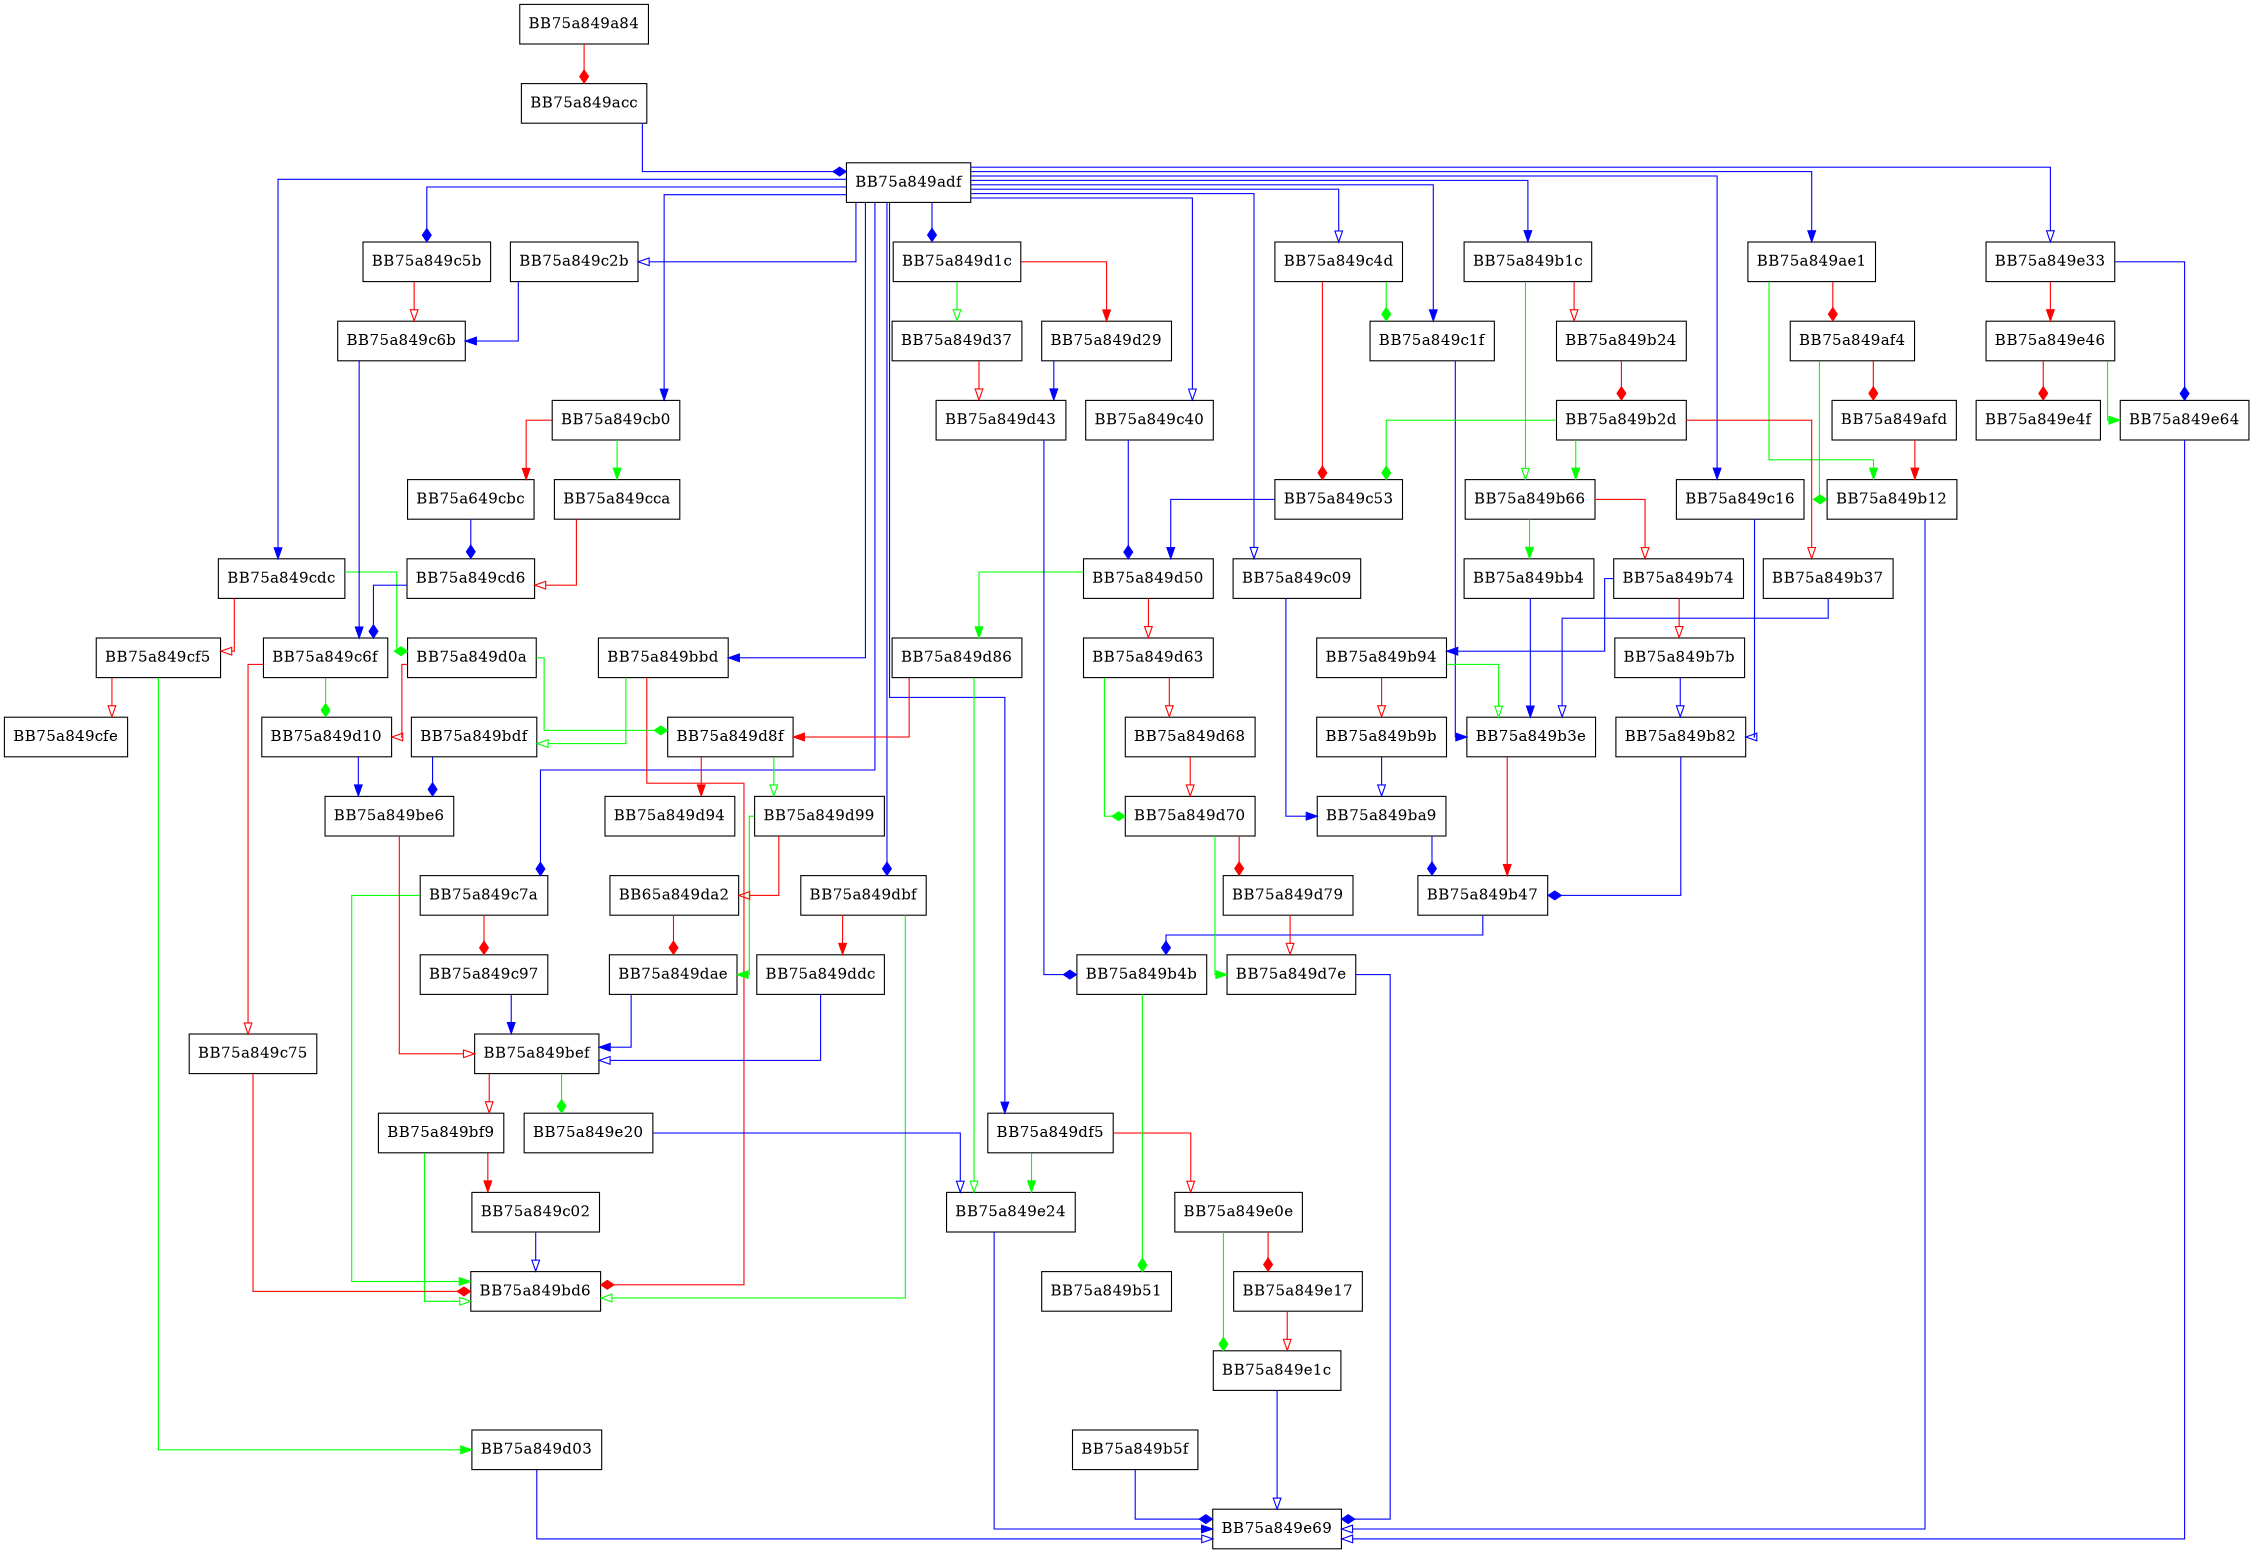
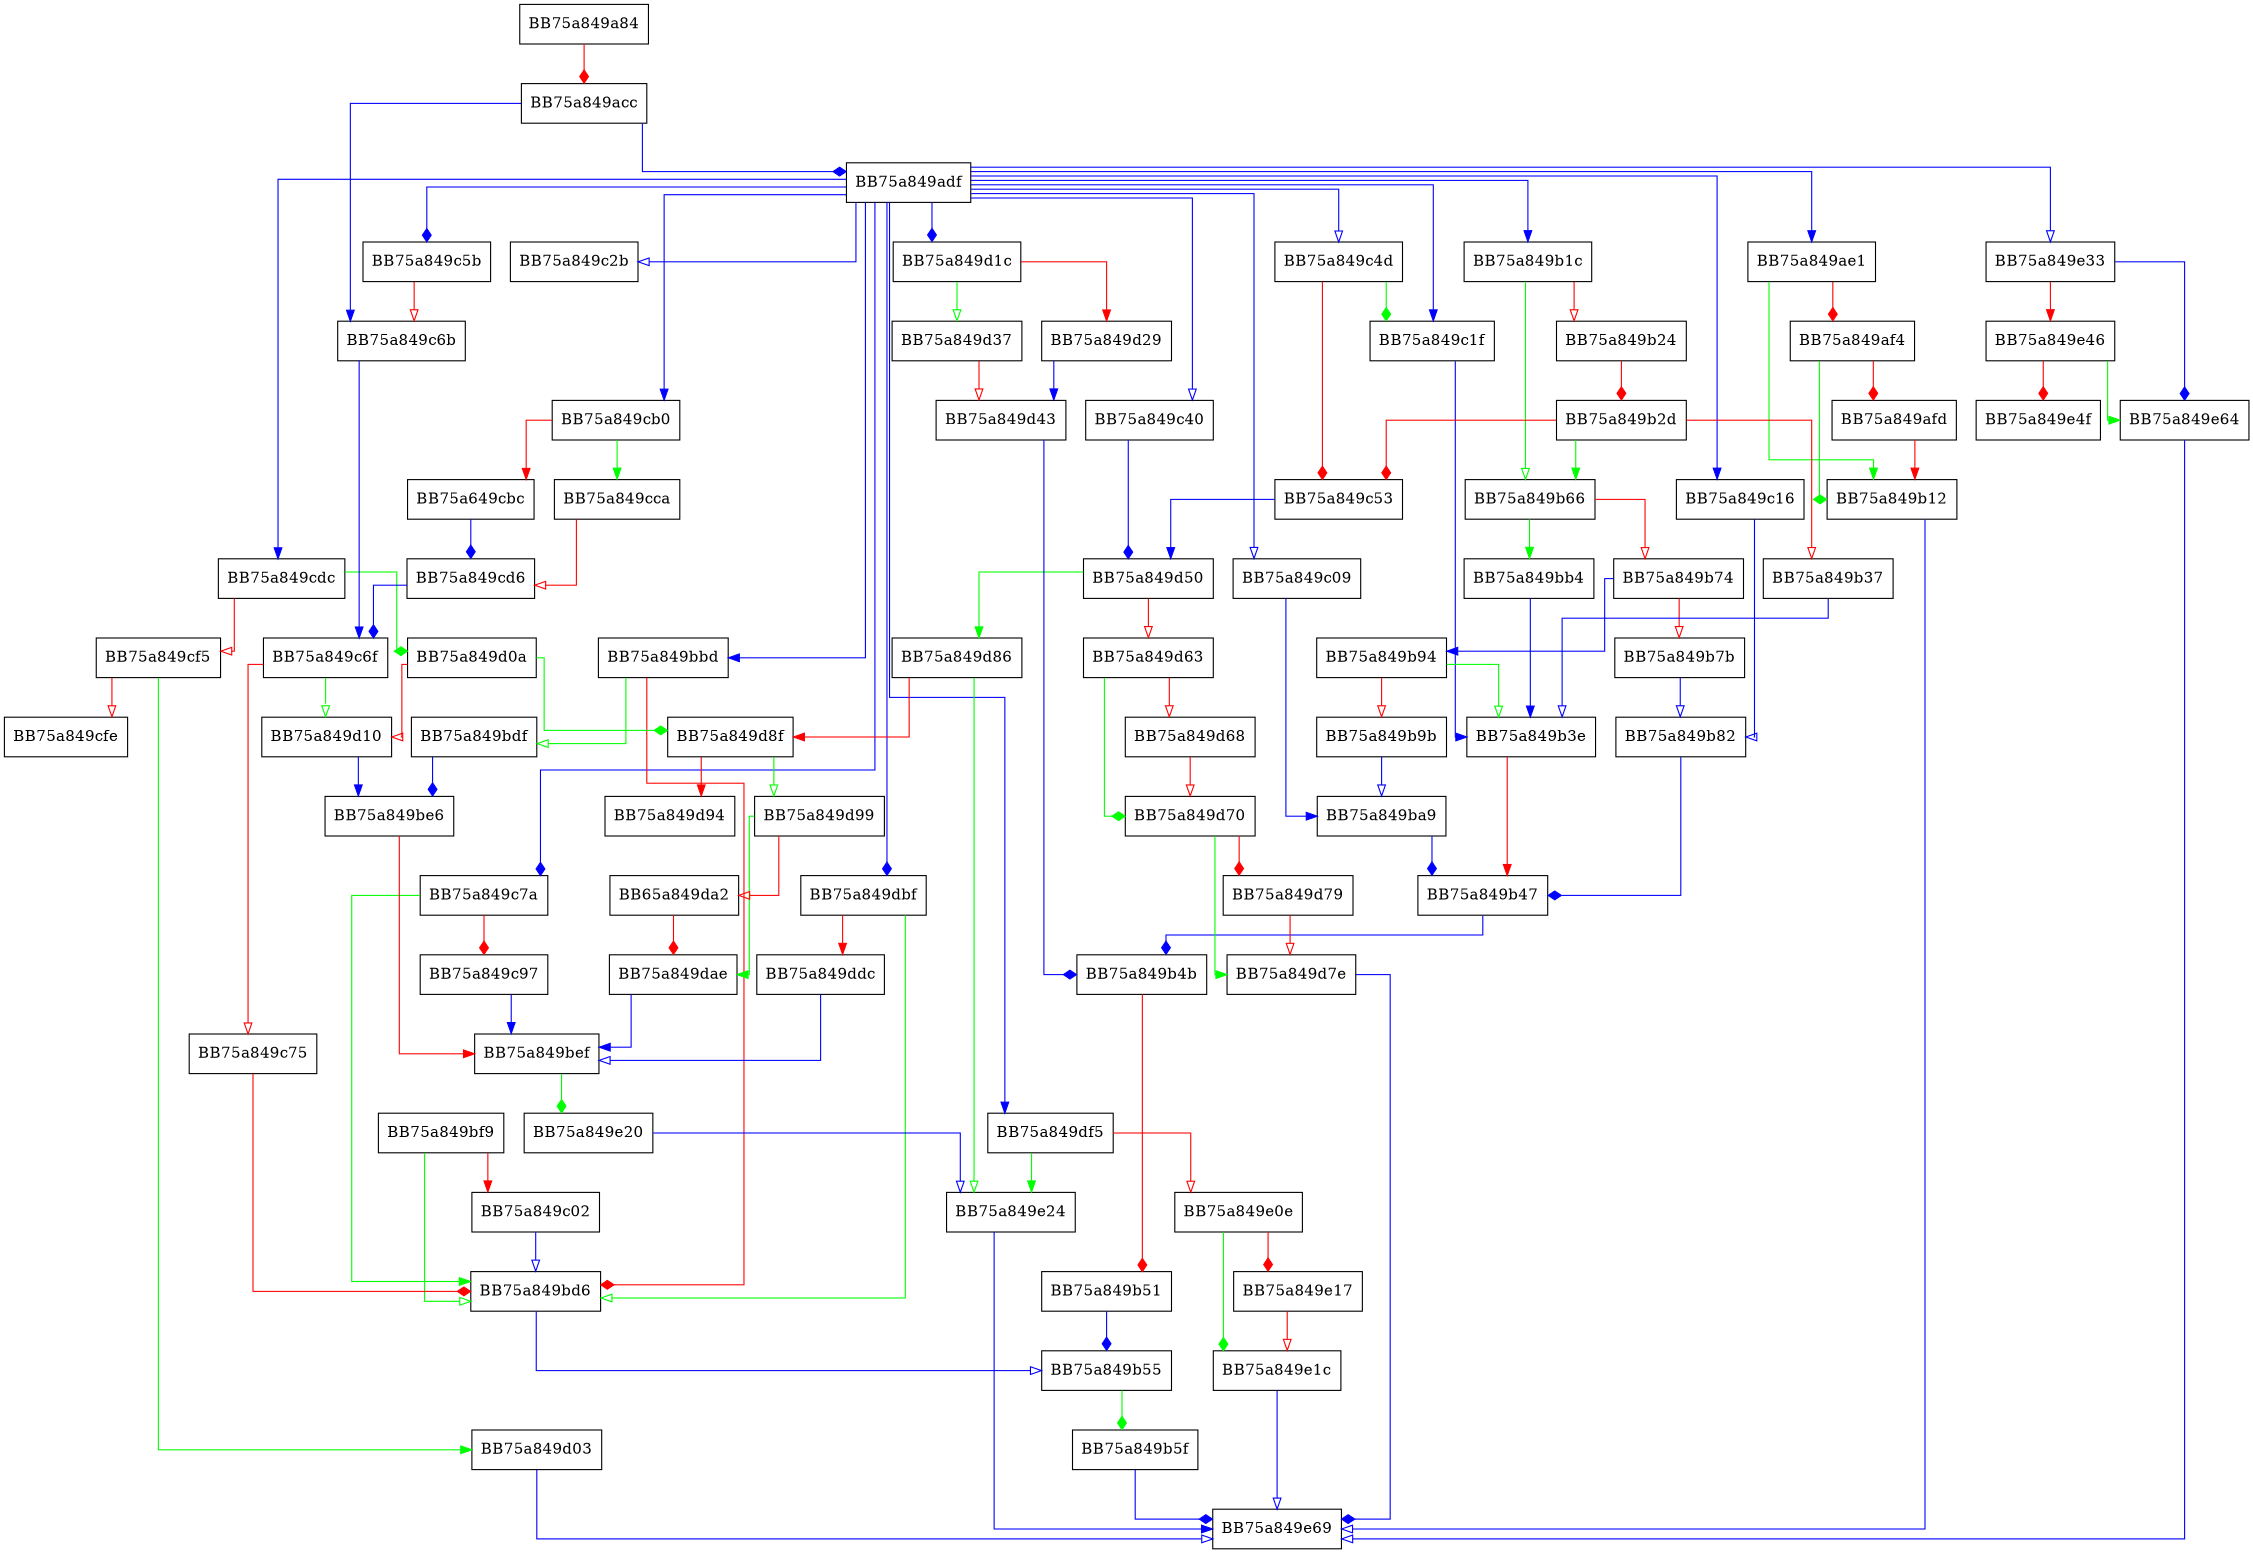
(518, 332) -> (350, 121)
(1448, 420) -> (1448, 420)
(326, 691) -> (326, 691)
(399, 977) -> (399, 977)
(489, 1088) -> none
(1142, 1120) -> (1142, 1120)
none -> (1107, 1371)
